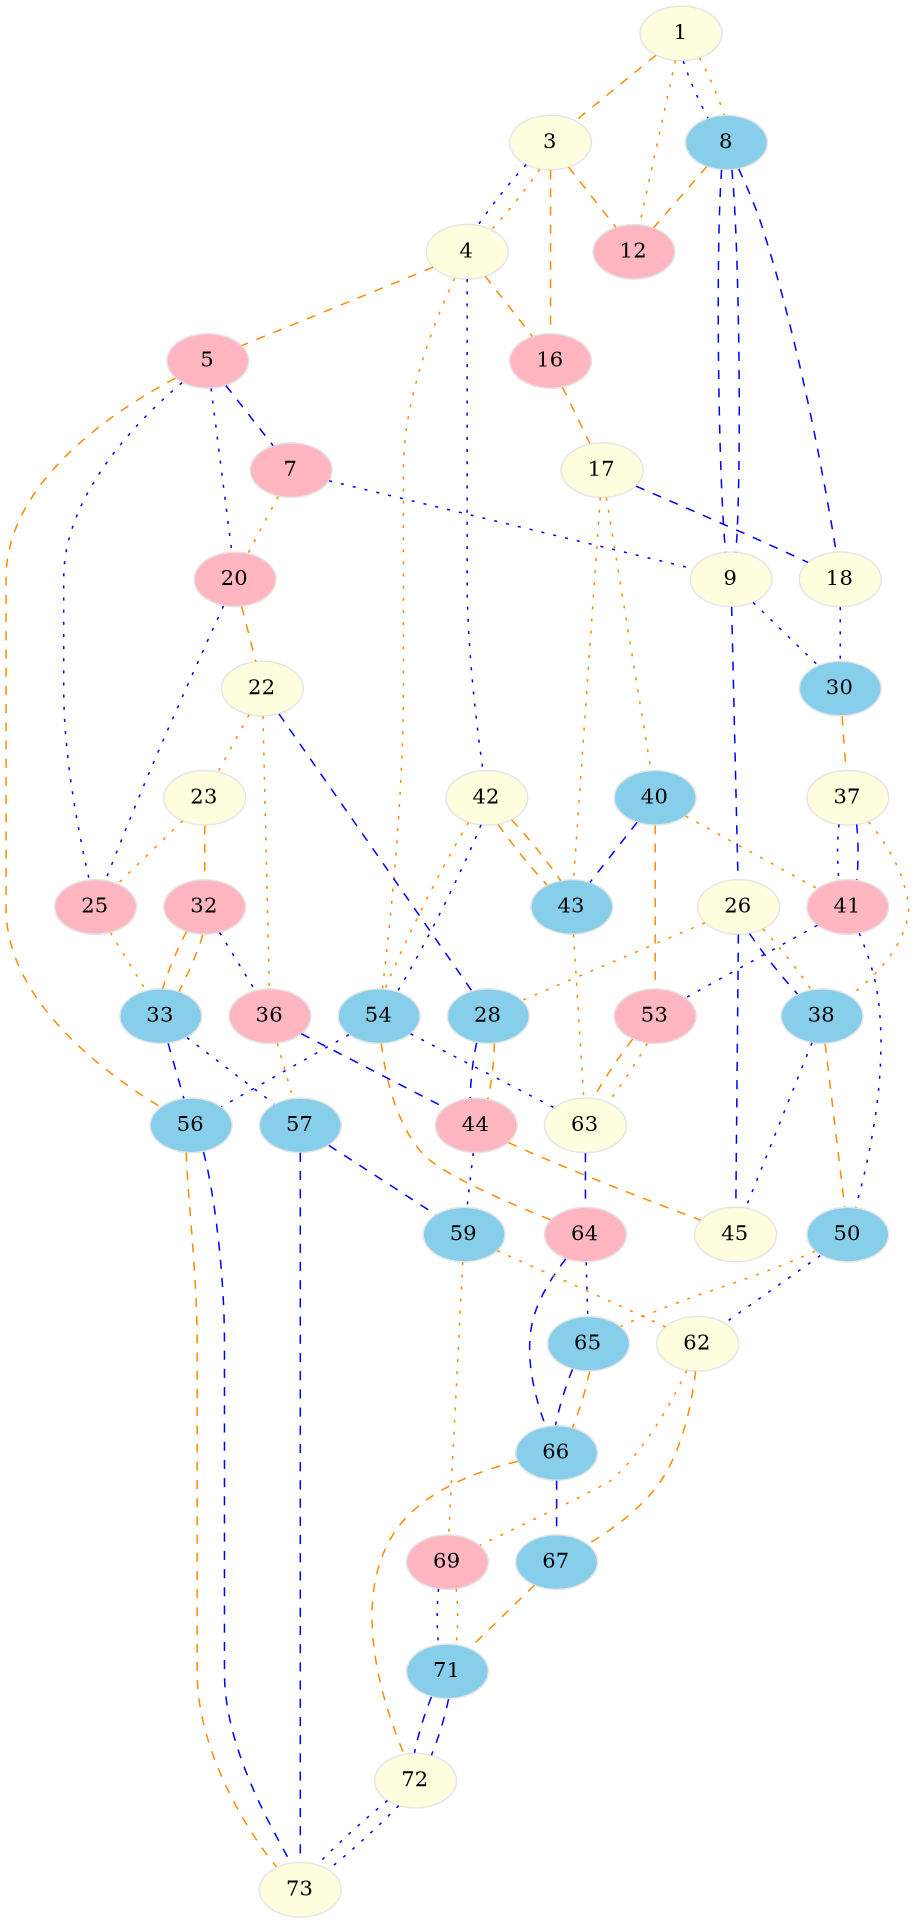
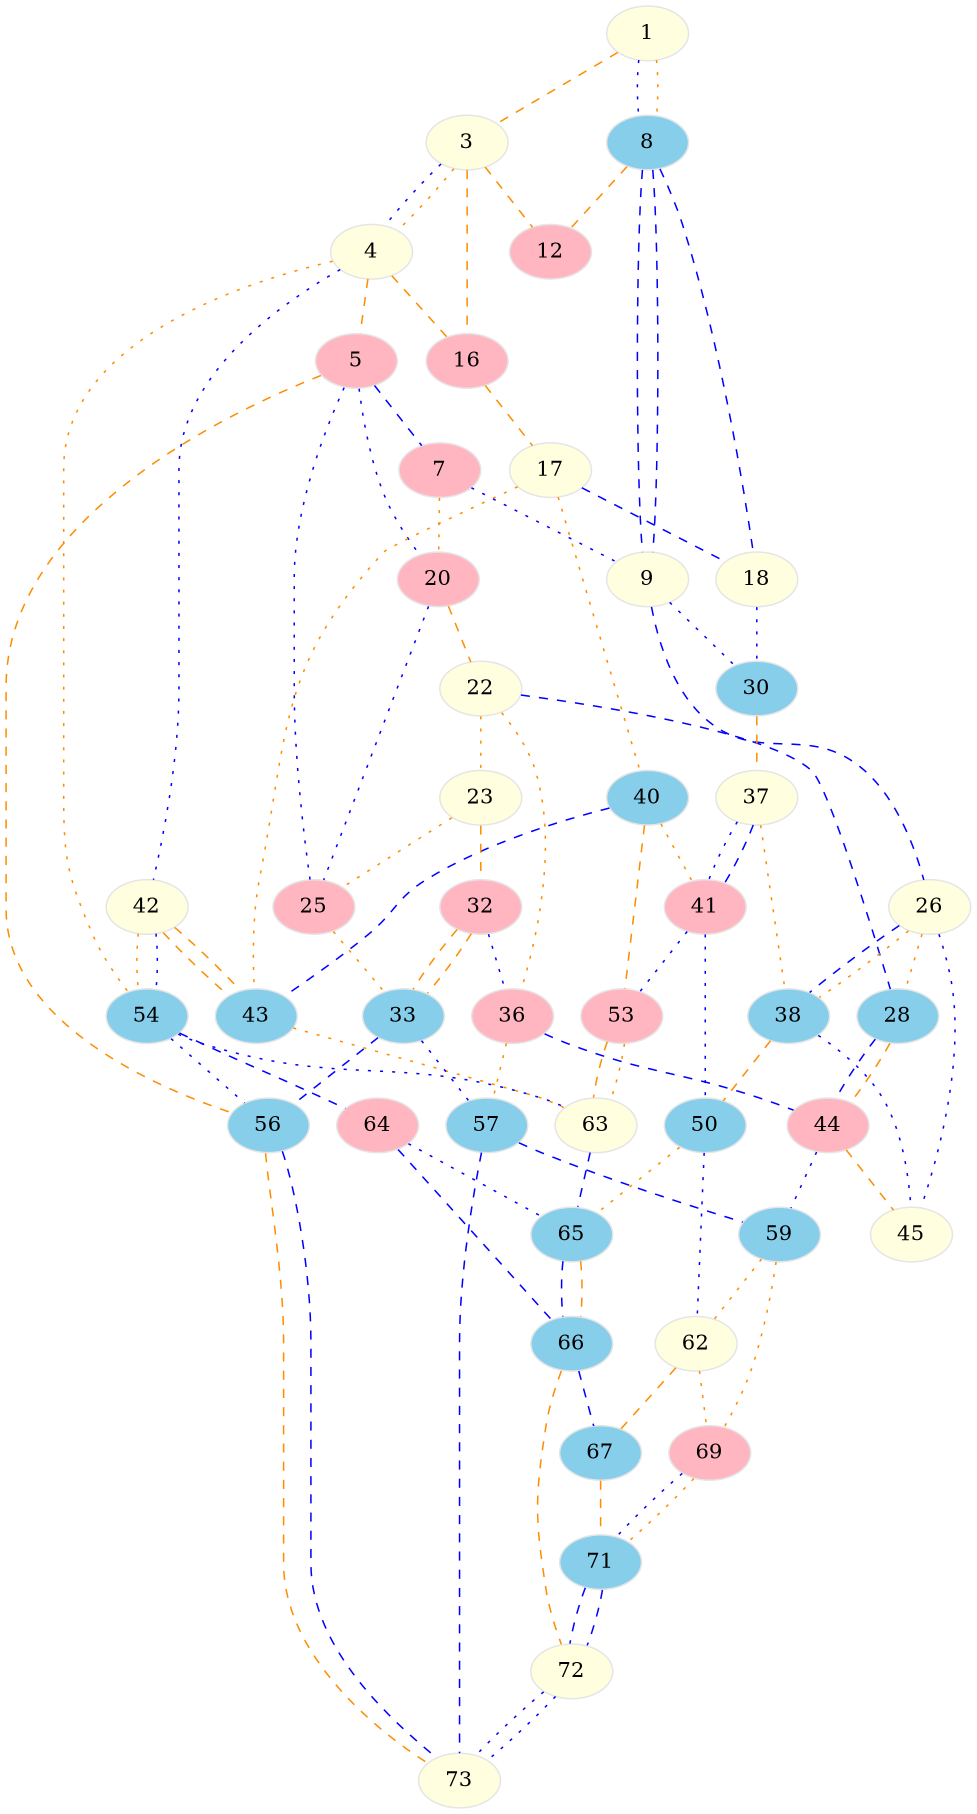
(658, 142) -> none
(737, 1071) -> (952, 1072)
(432, 1162) -> (262, 1071)
(585, 1186) -> (584, 1180)
